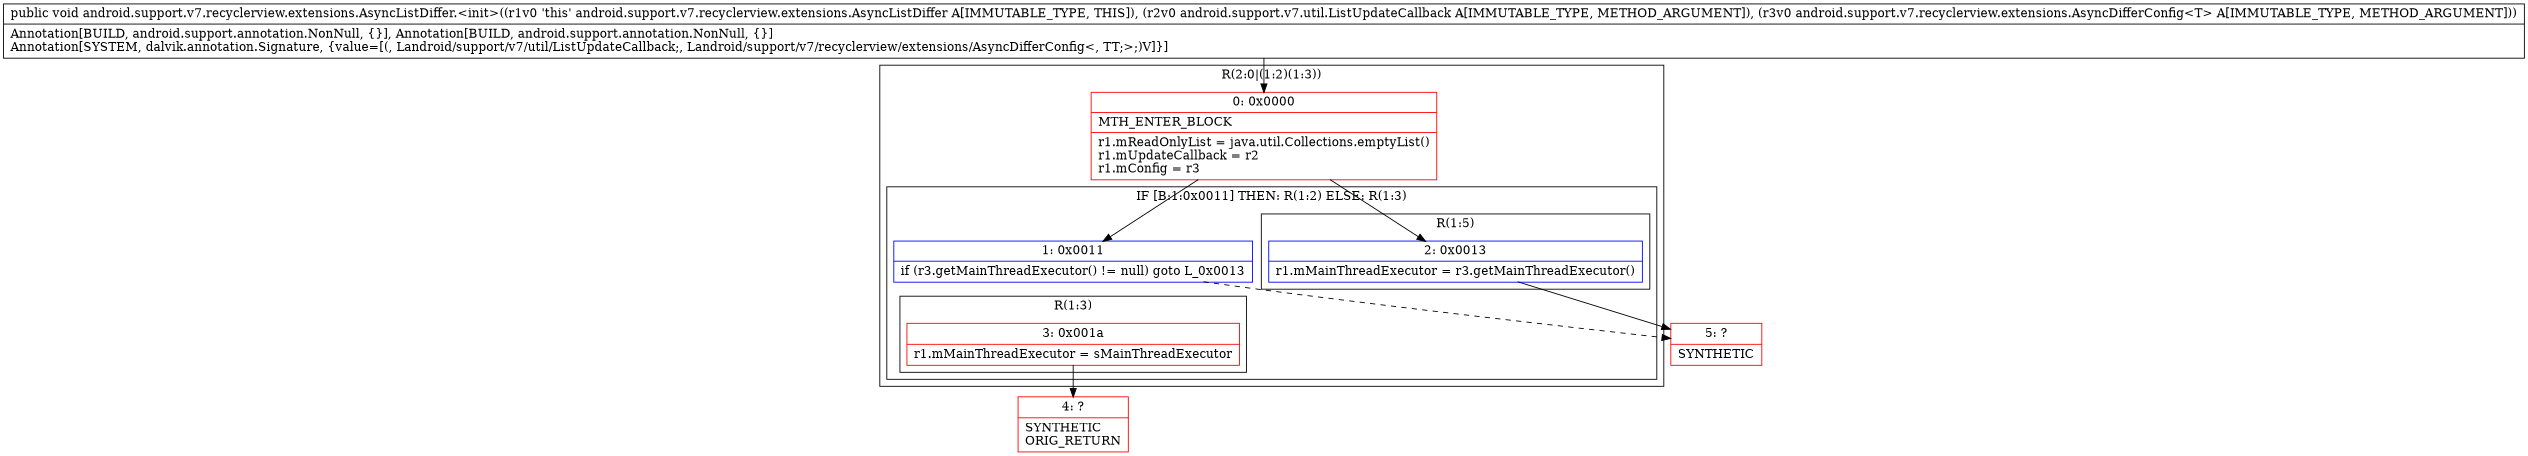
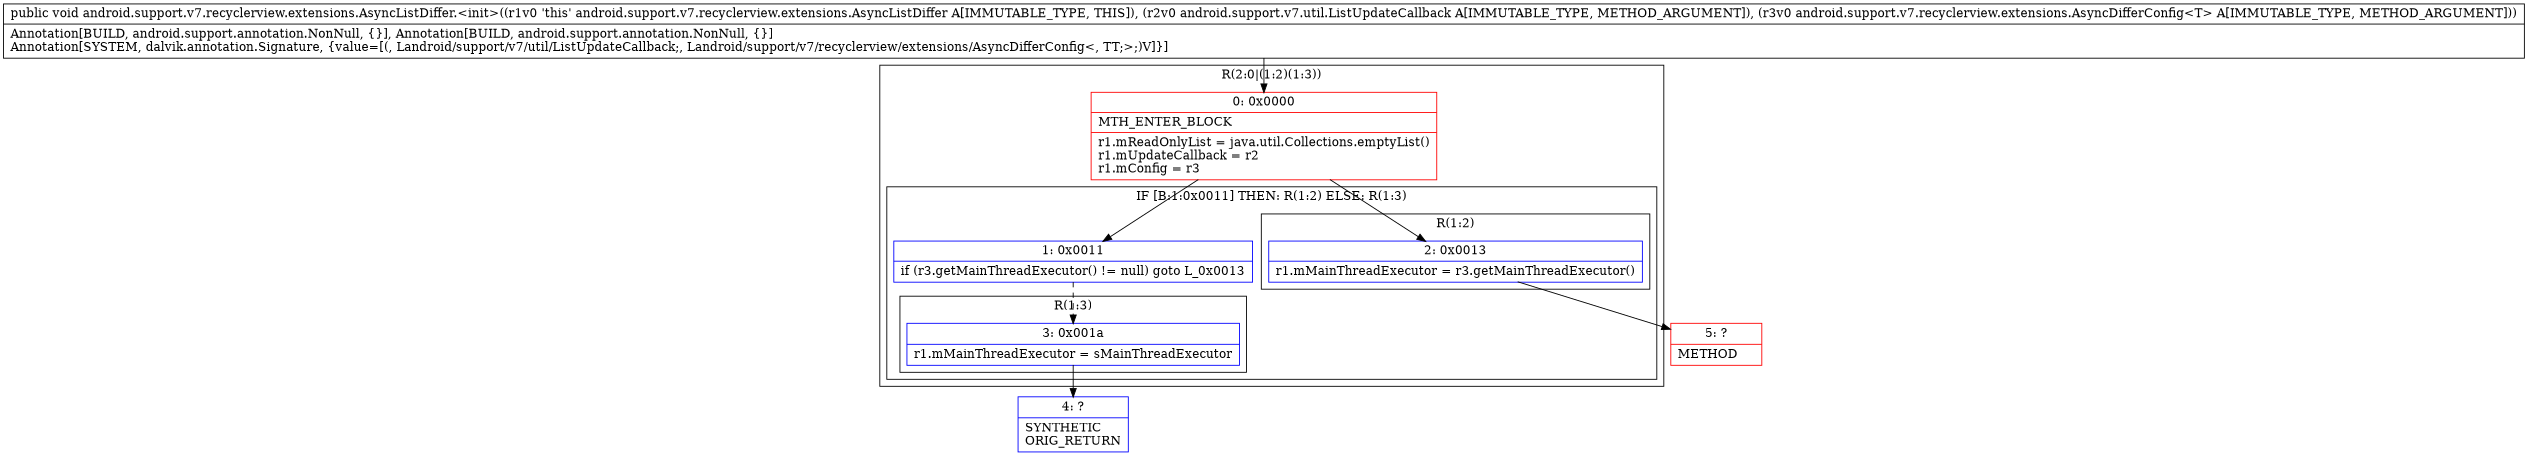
(1456, 224) -> (1456, 224)
(1433, 311) -> (1073, 302)
(1073, 344) -> (1073, 344)
(1716, 354) -> (1708, 354)
(1073, 424) -> (1073, 424)
